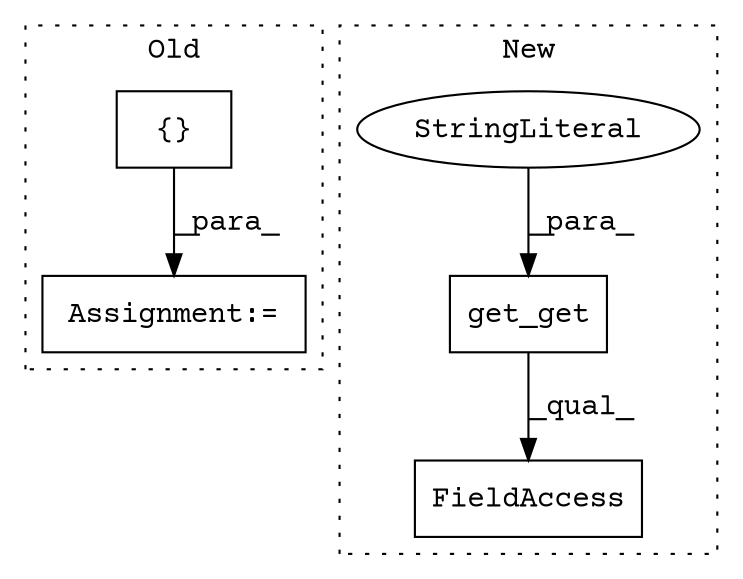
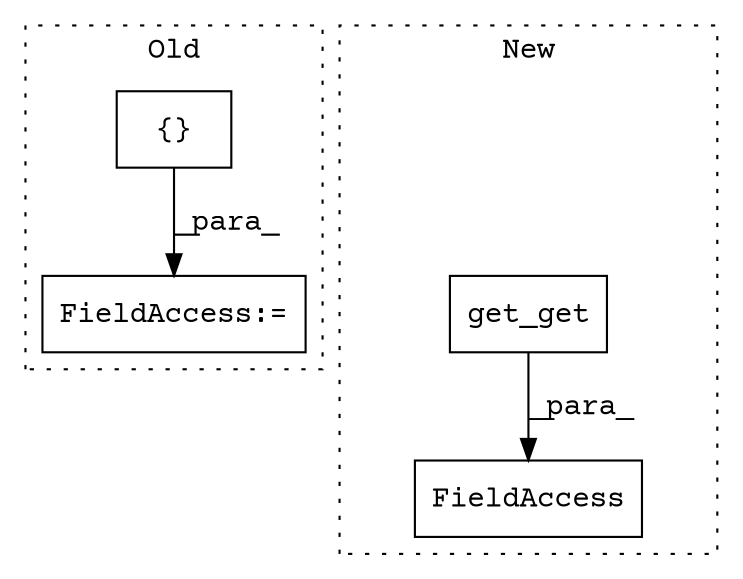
(528, 129) -> none
(174, 314) -> (174, 314)
(581, 406) -> (581, 406)
